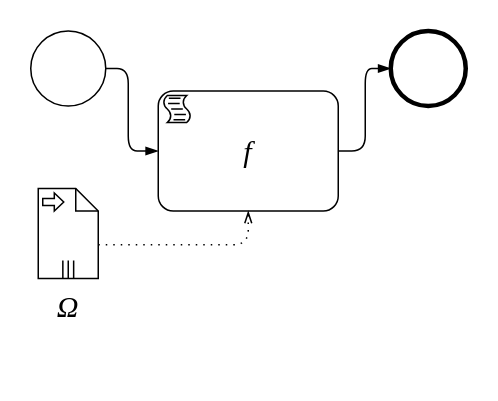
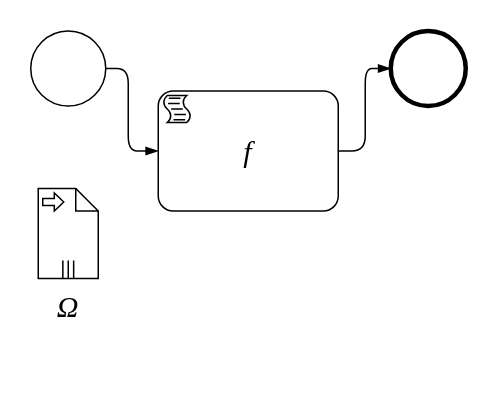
(183, 245) -> none
